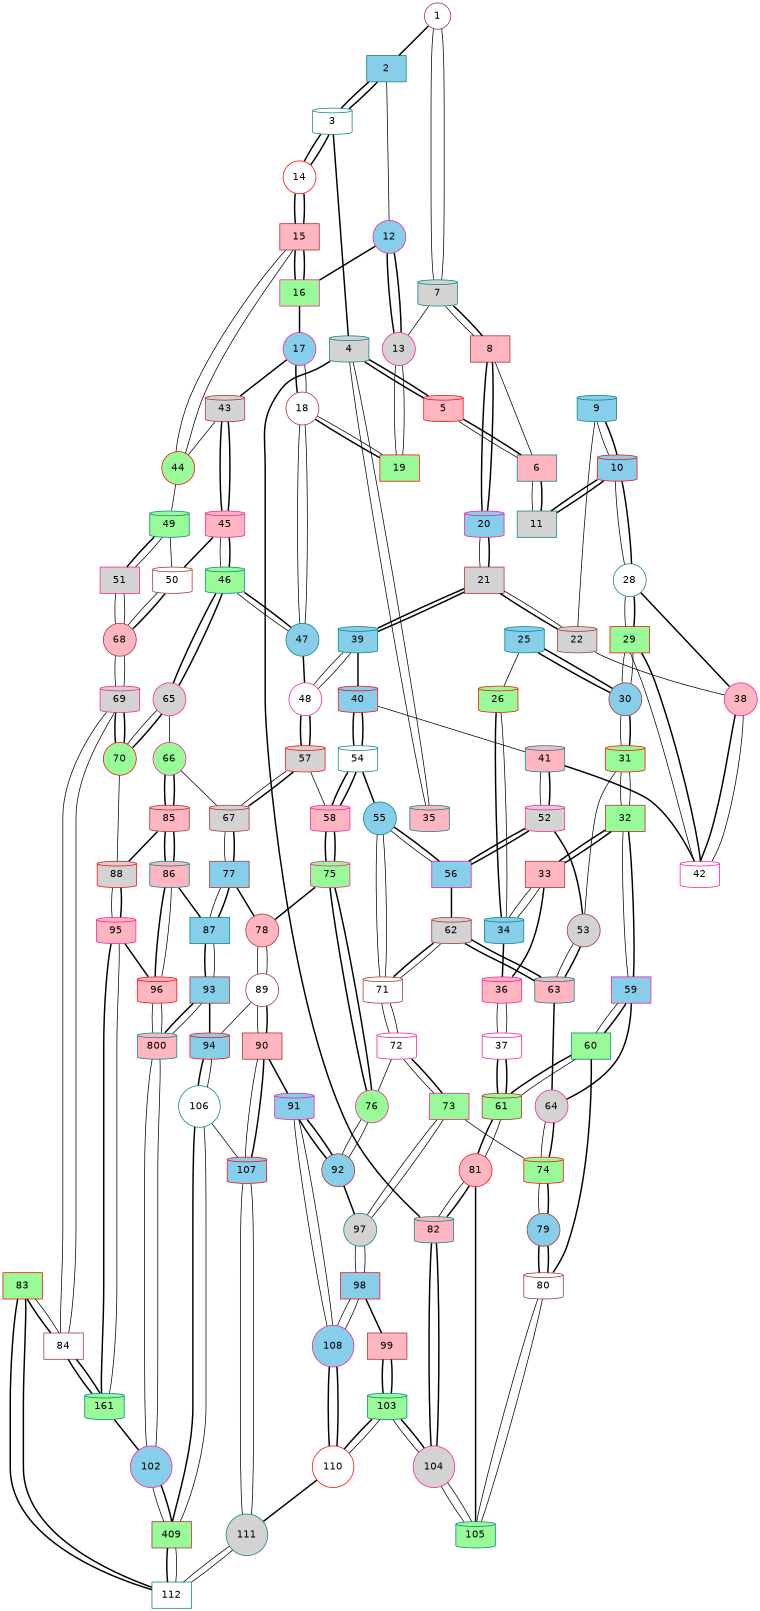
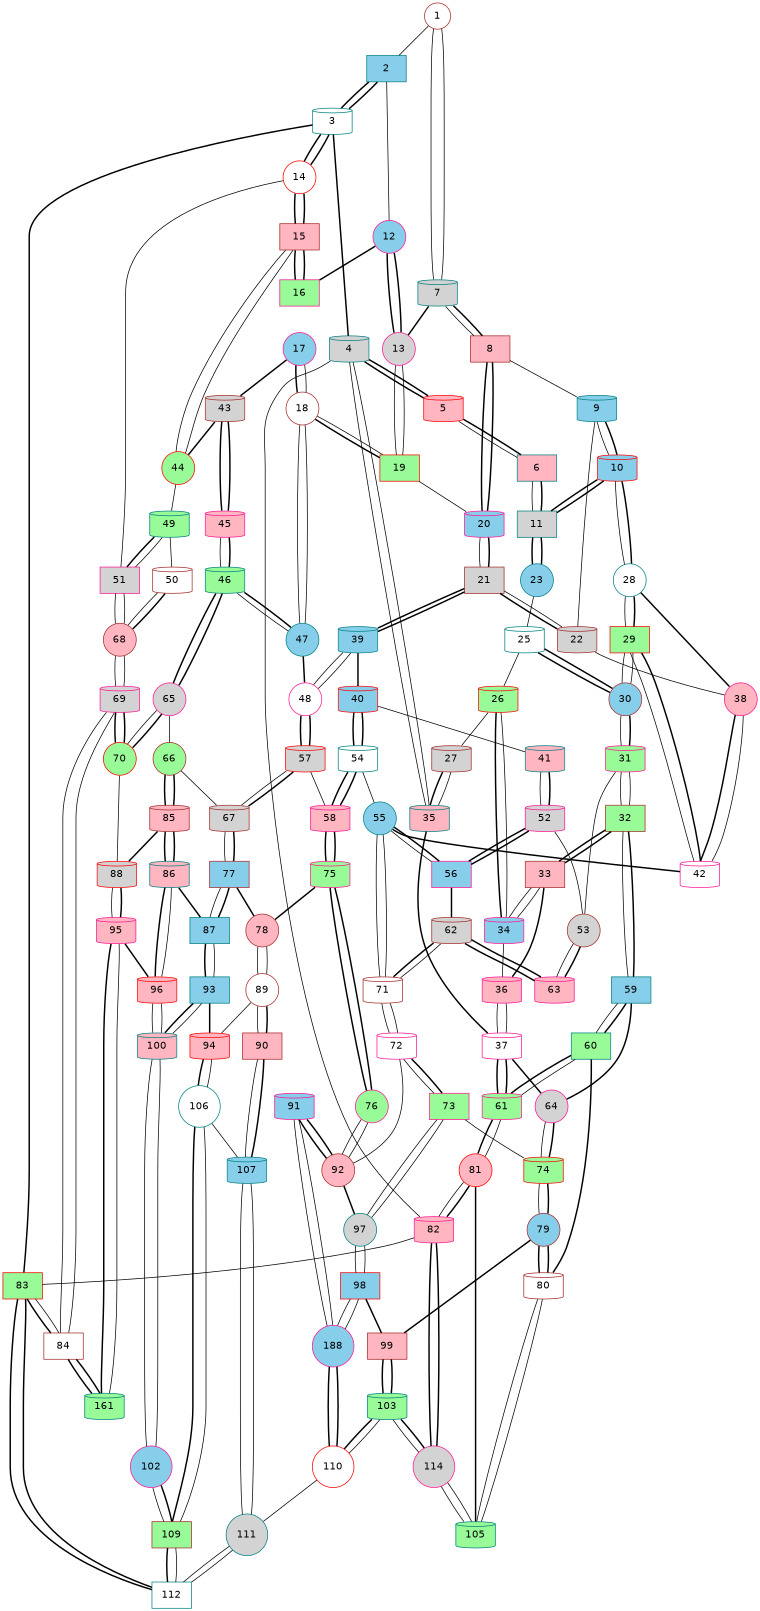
(414, 41) -> (414, 41)
(300, 319) -> none
(418, 321) -> (418, 321)
none -> (126, 326)
(514, 409) -> (543, 379)
(202, 438) -> (202, 438)
none -> (443, 497)
(199, 552) -> none
none -> (537, 580)
none -> (29, 597)
(525, 640) -> (525, 640)
(169, 759) -> (169, 759)
none -> (451, 759)
(625, 759) -> (625, 759)
(269, 767) -> (269, 767)
(368, 787) -> (368, 787)
(643, 796) -> (535, 855)
(574, 871) -> (574, 871)
(504, 930) -> (504, 930)
none -> (424, 942)
(503, 952) -> (503, 952)
(210, 990) -> (210, 990)
(554, 990) -> (554, 990)
(631, 990) -> (631, 990)
(157, 1046) -> (157, 1046)
(210, 1046) -> (210, 1046)
(553, 1046) -> (527, 1076)
(385, 1075) -> (398, 1121)
(278, 1076) -> none
(502, 1106) -> (502, 1106)
(247, 1170) -> (247, 1170)
(338, 1170) -> (338, 1170)
(434, 1230) -> (434, 1230)
none -> (229, 1270)
none -> (467, 1286)
(333, 1346) -> (333, 1346)
(126, 1435) -> none
(434, 1467) -> (434, 1467)
(290, 1501) -> (290, 1501)
(172, 1535) -> (172, 1535)
